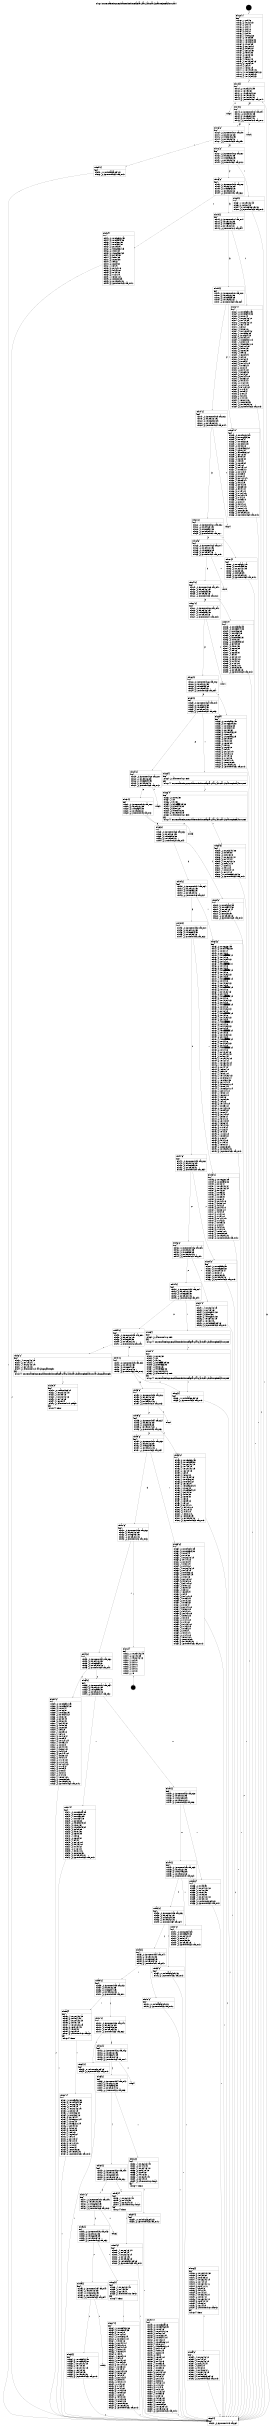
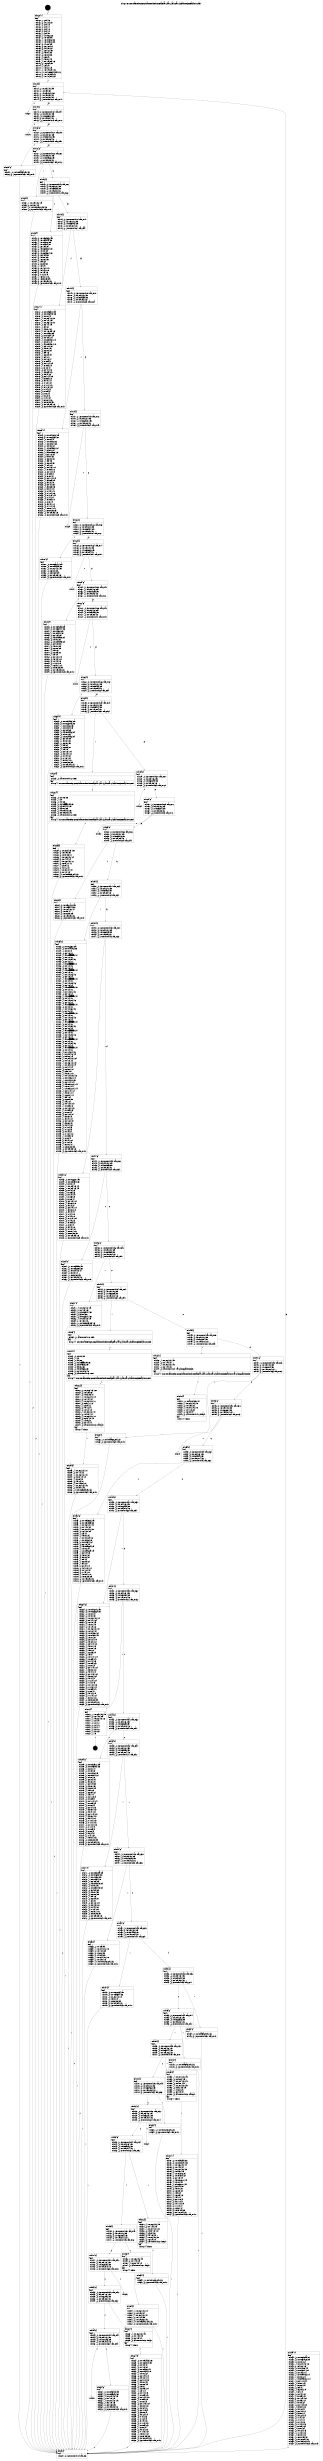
(188, 1386) -> (101, 1382)
